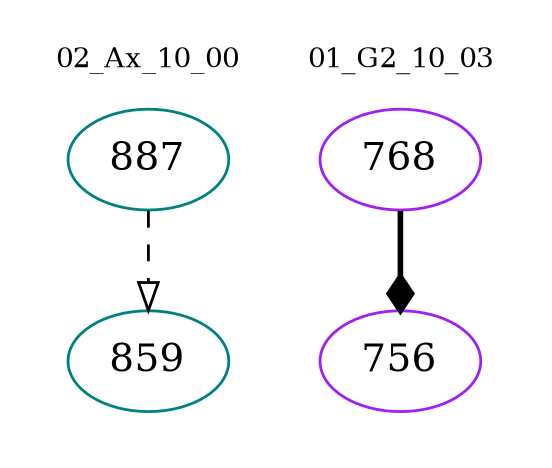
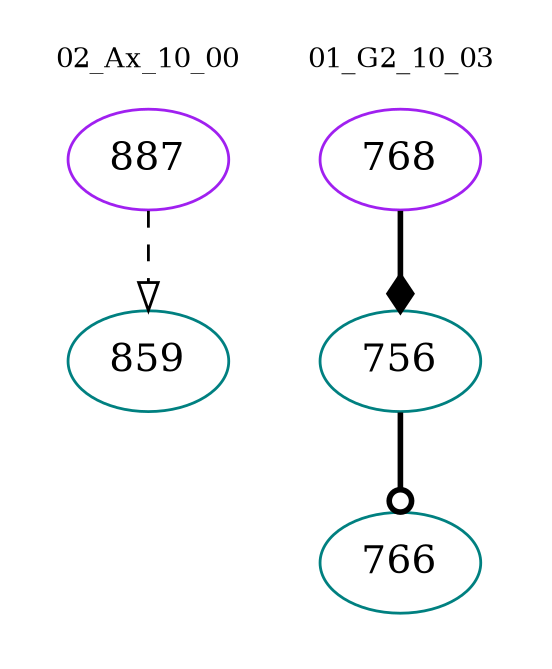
(148, 160) -> (148, 160)
(400, 361) -> (400, 361)
none -> (400, 563)
